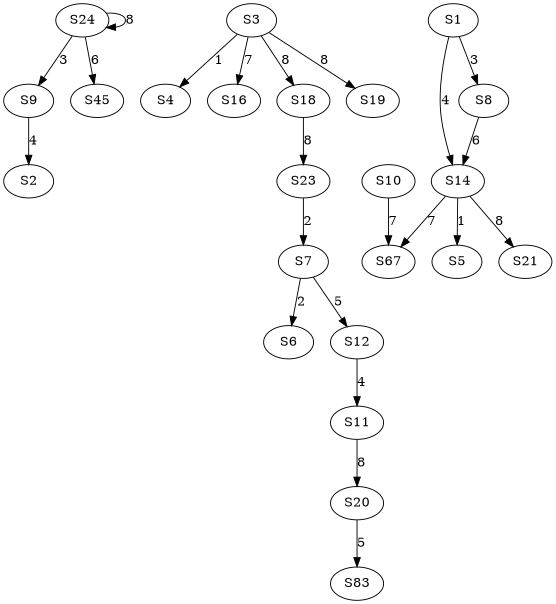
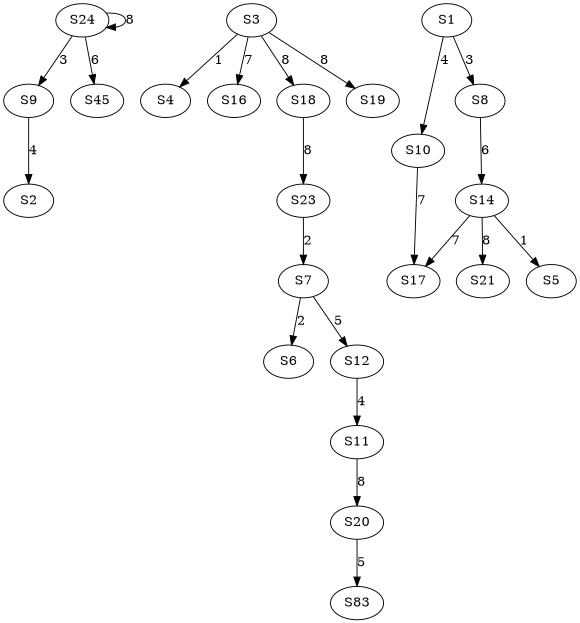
(440, 97) -> (433, 81)
(388, 262) -> (413, 281)
